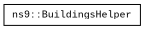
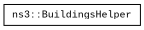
(72, 15) -> (72, 15)
